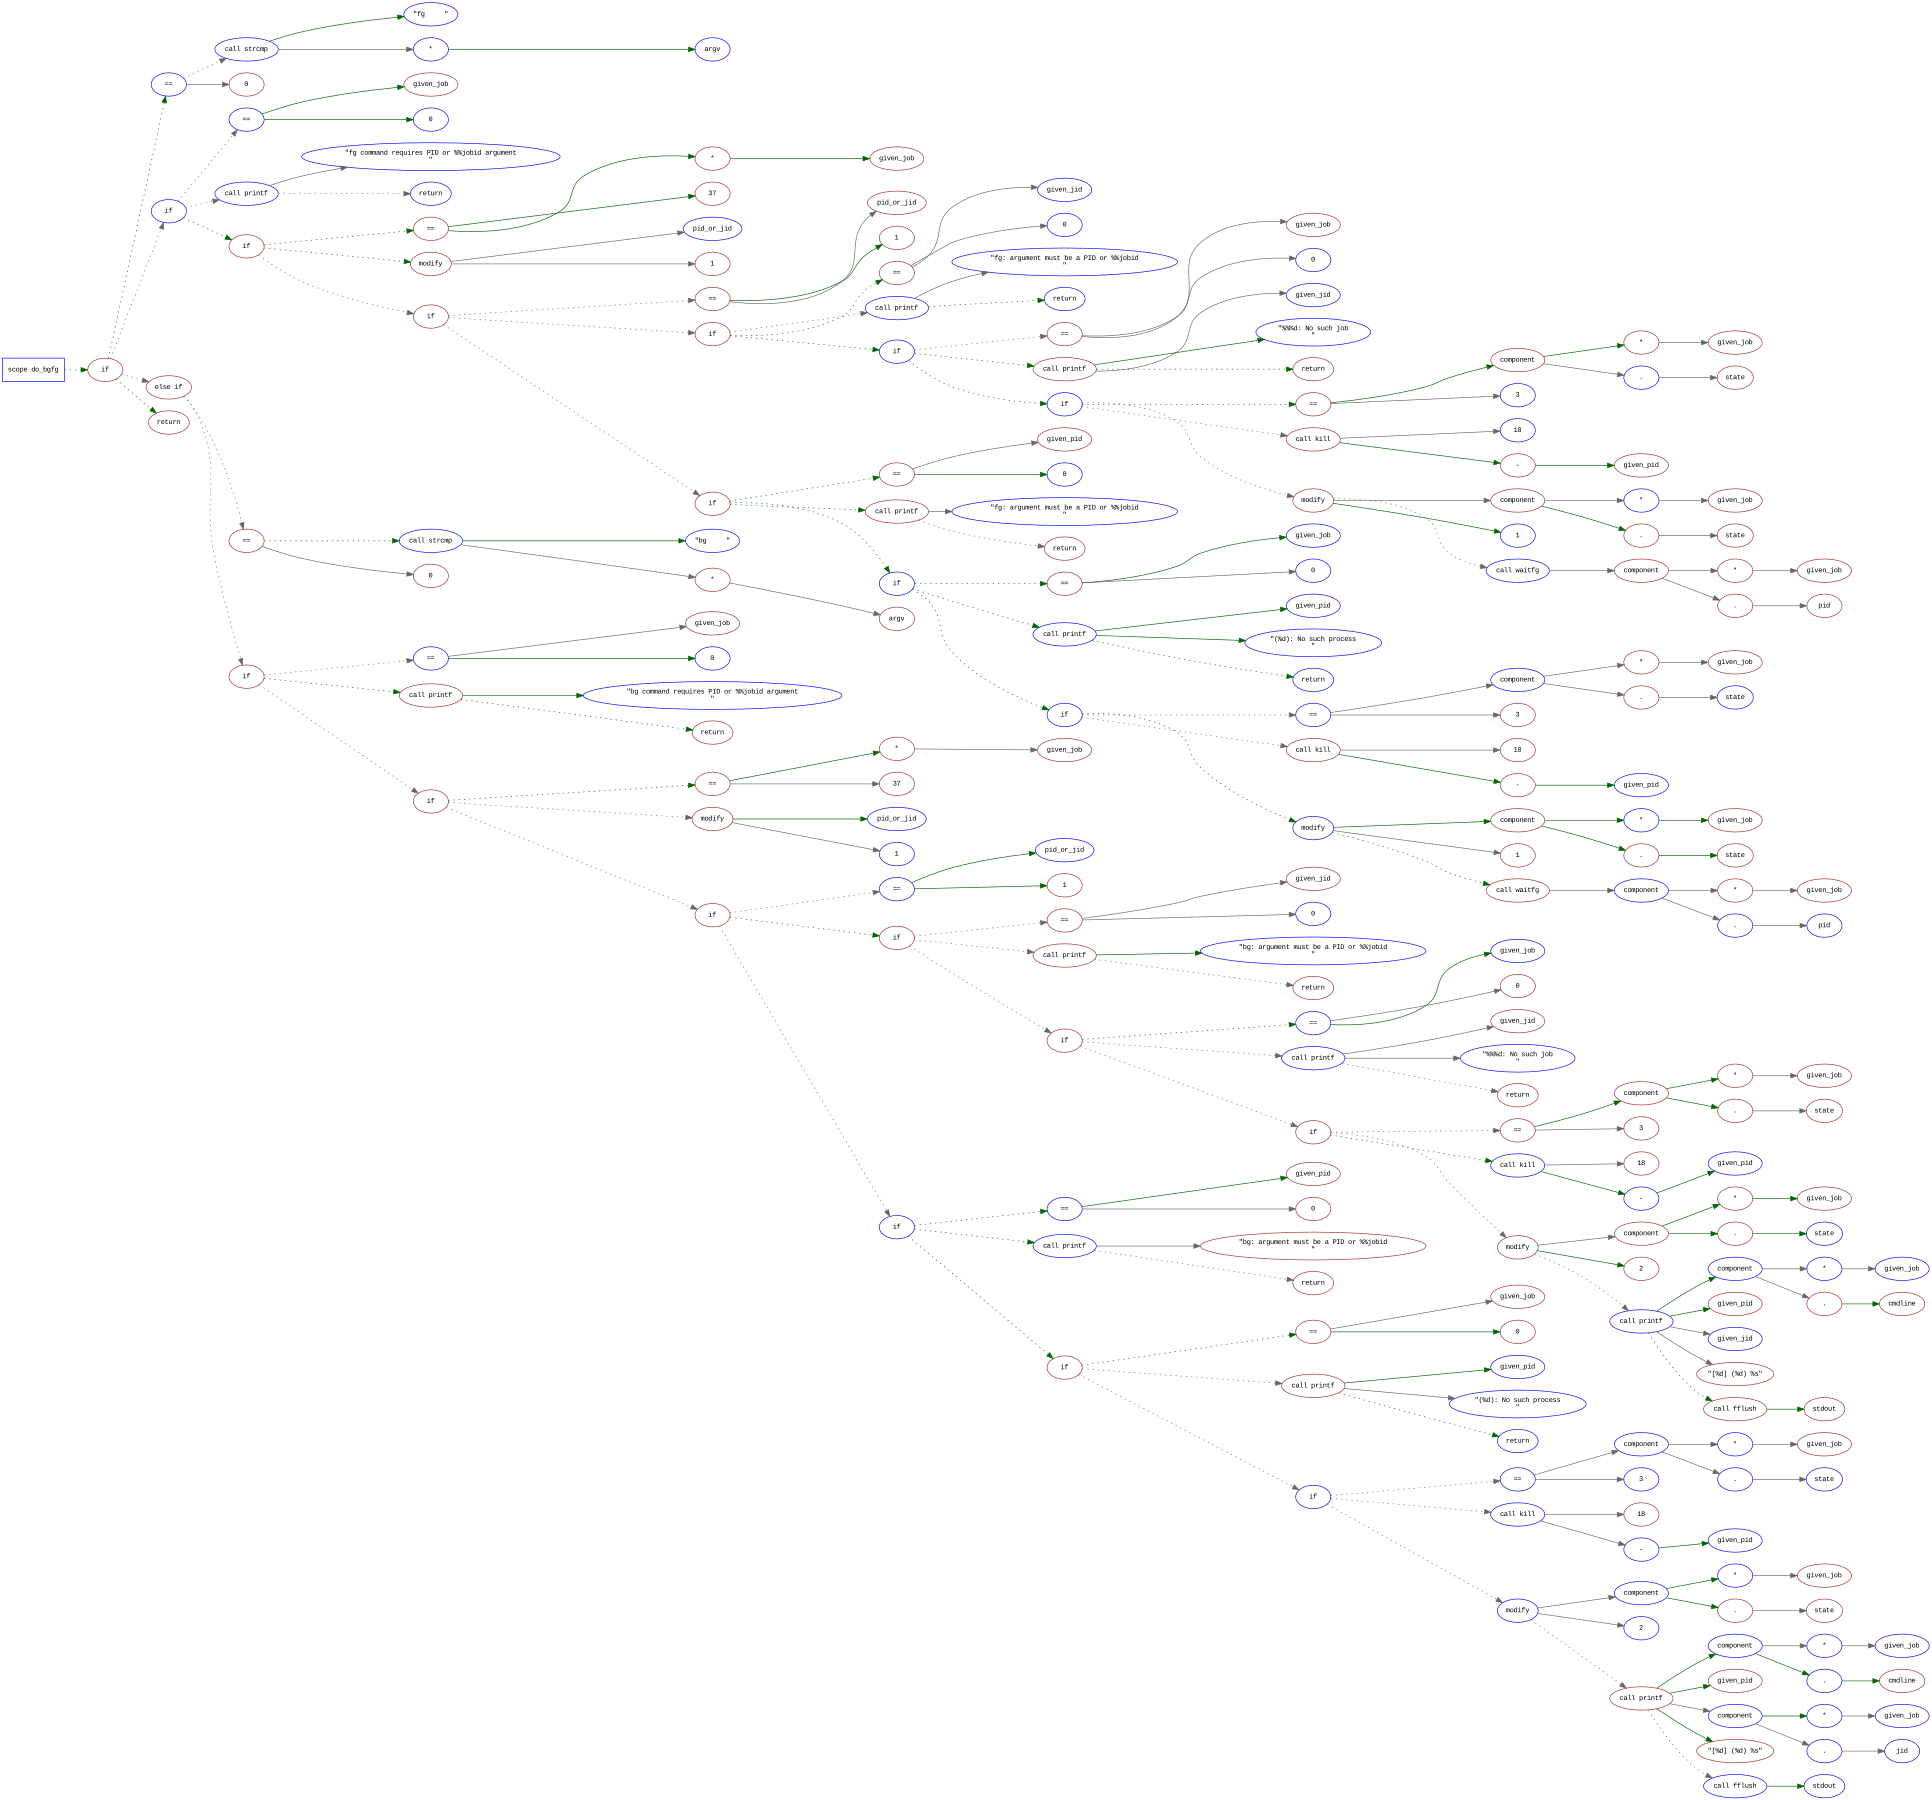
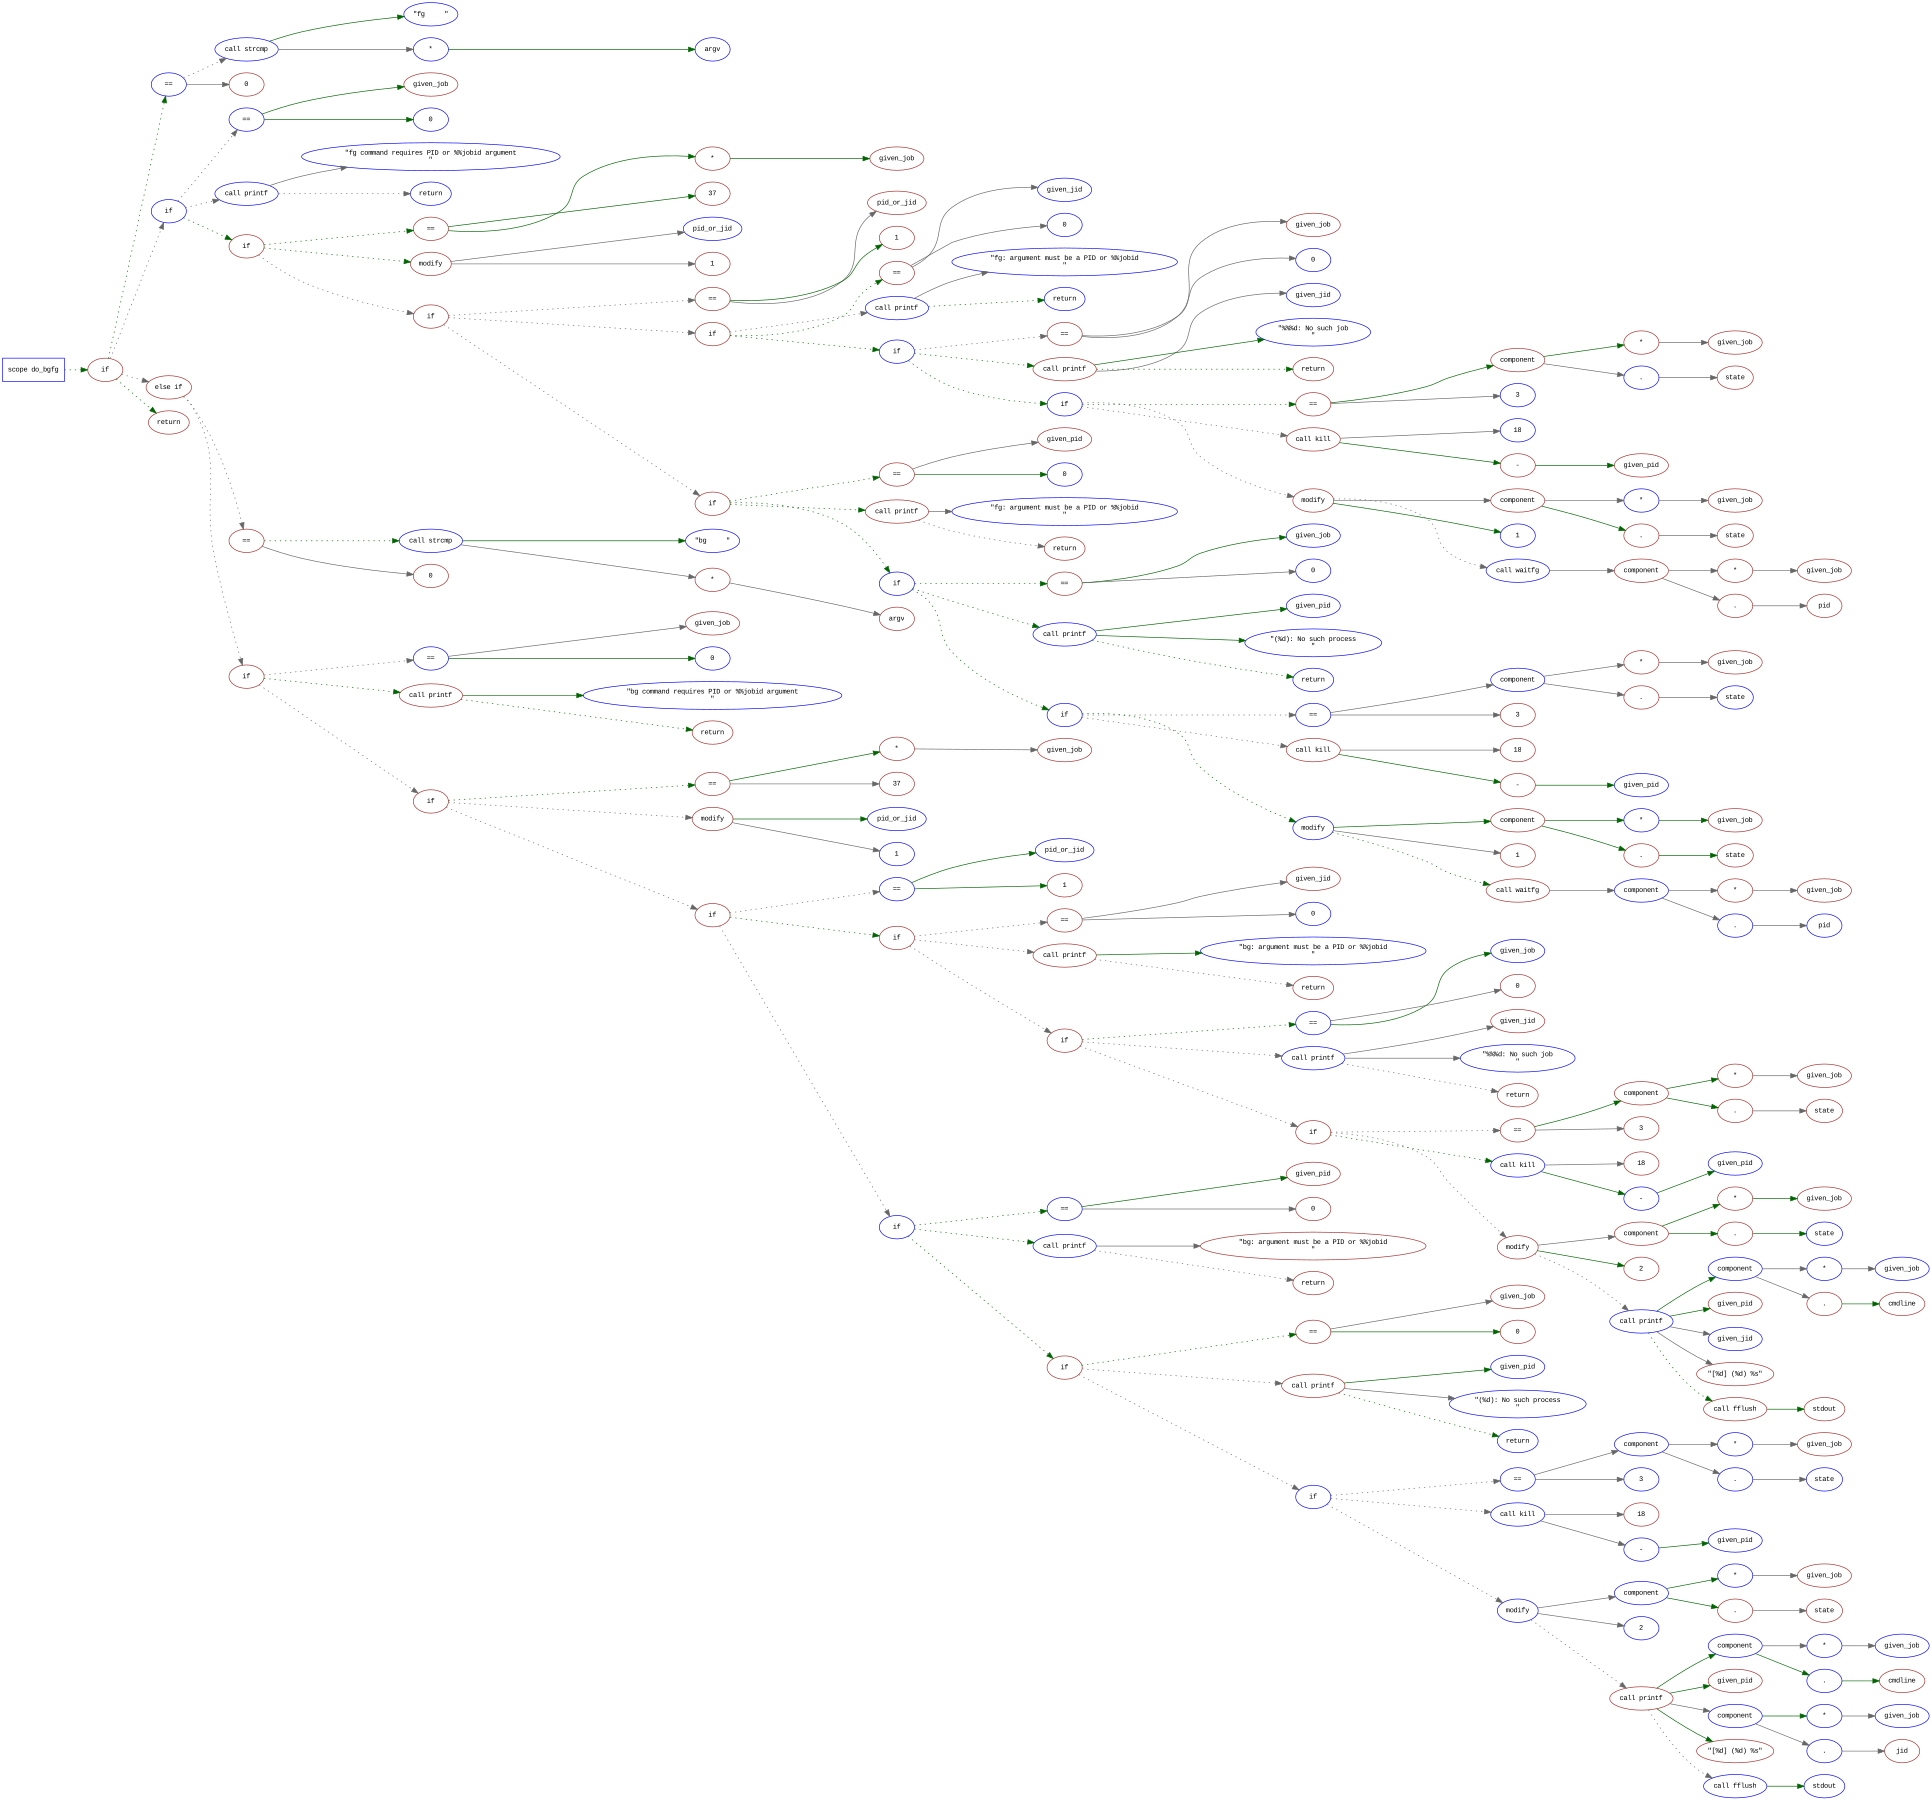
(1902, 1751) -> (1902, 1751)
